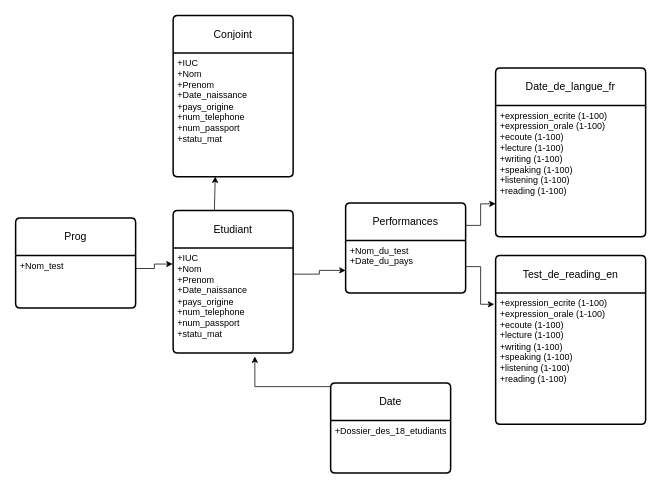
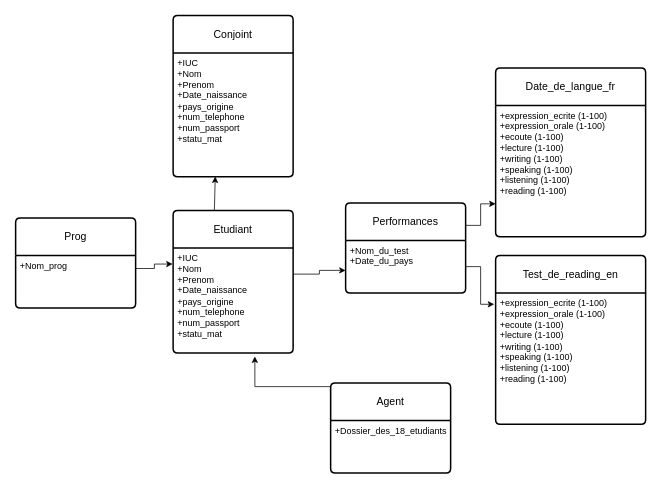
(43, 266) -> (43, 266)
(390, 402) -> (390, 402)
